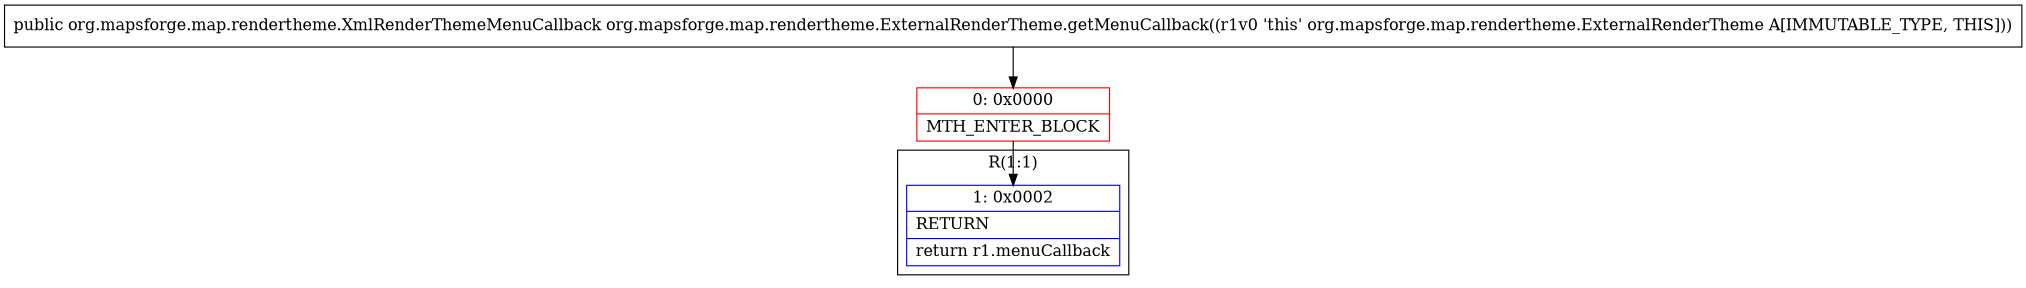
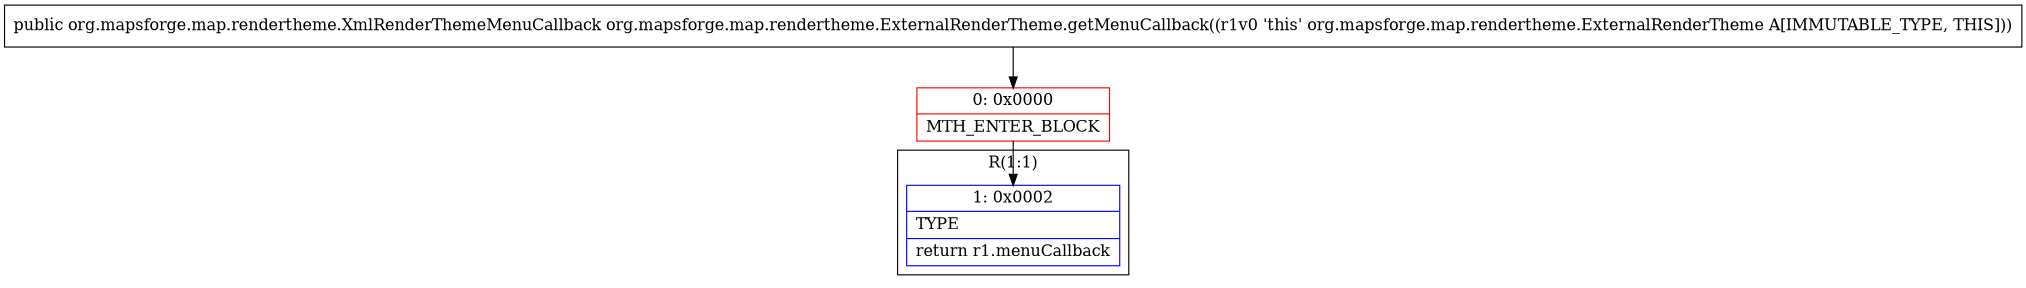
(953, 224) -> (938, 224)
